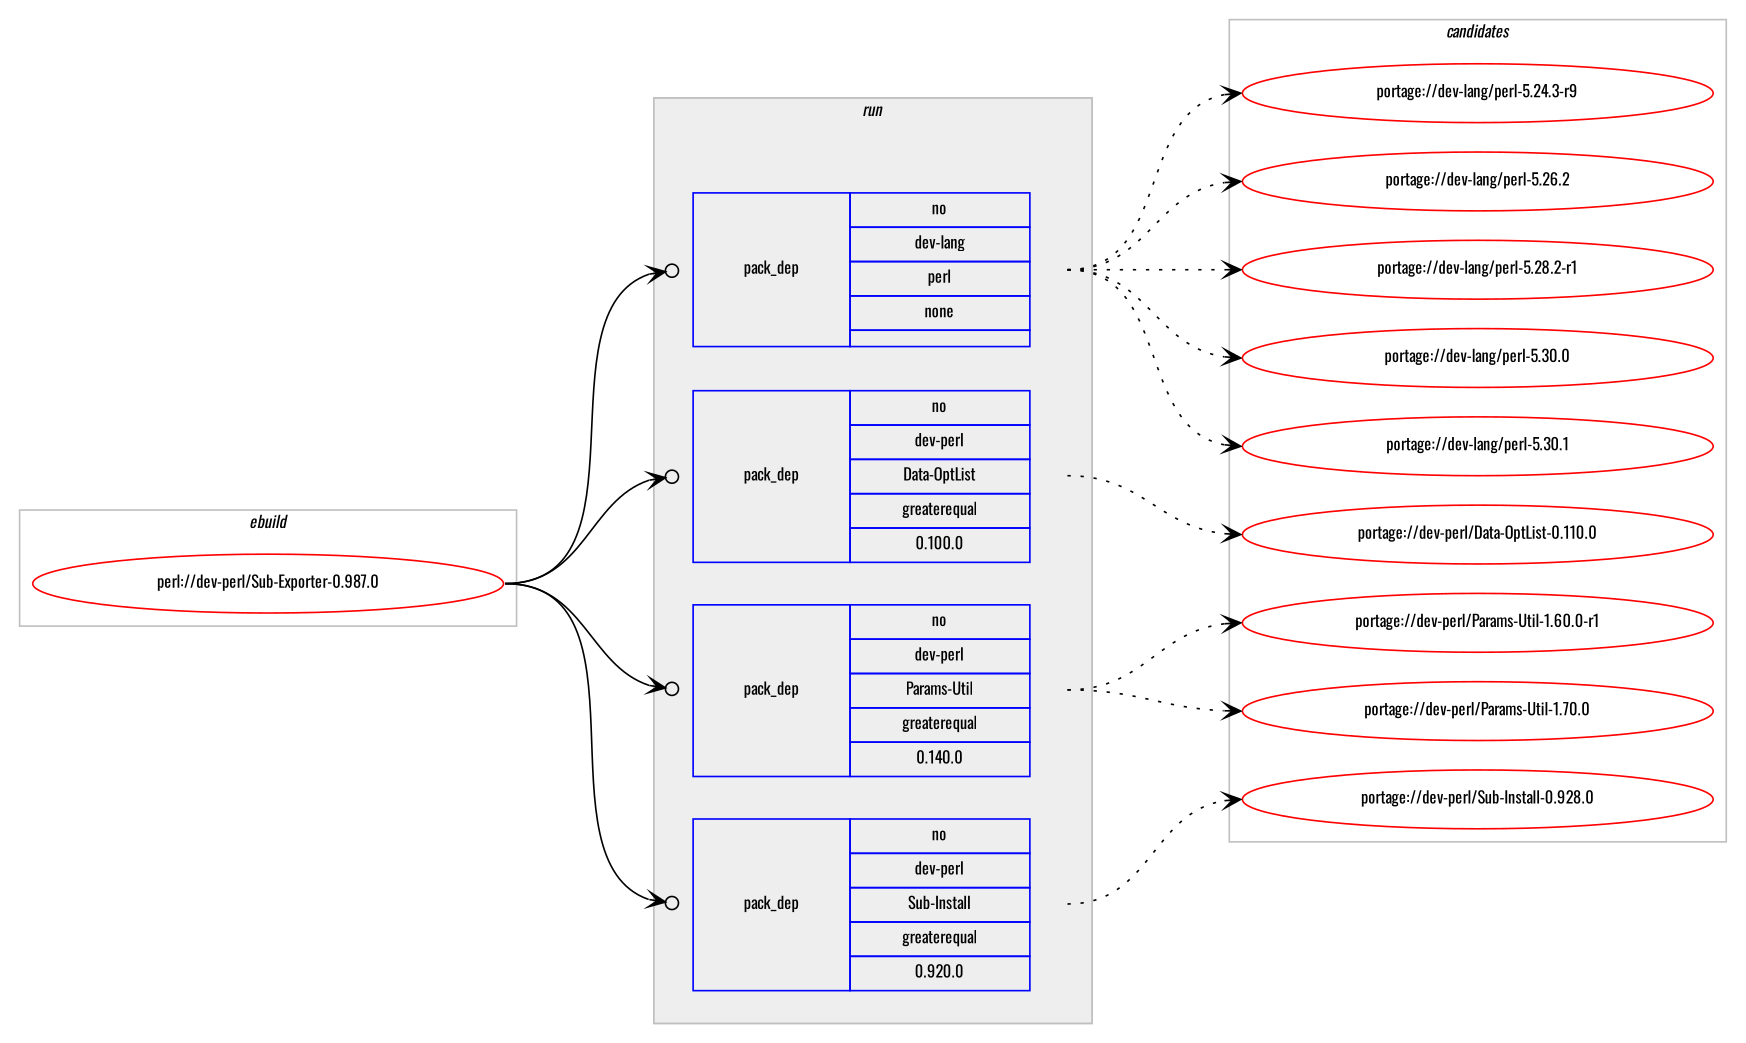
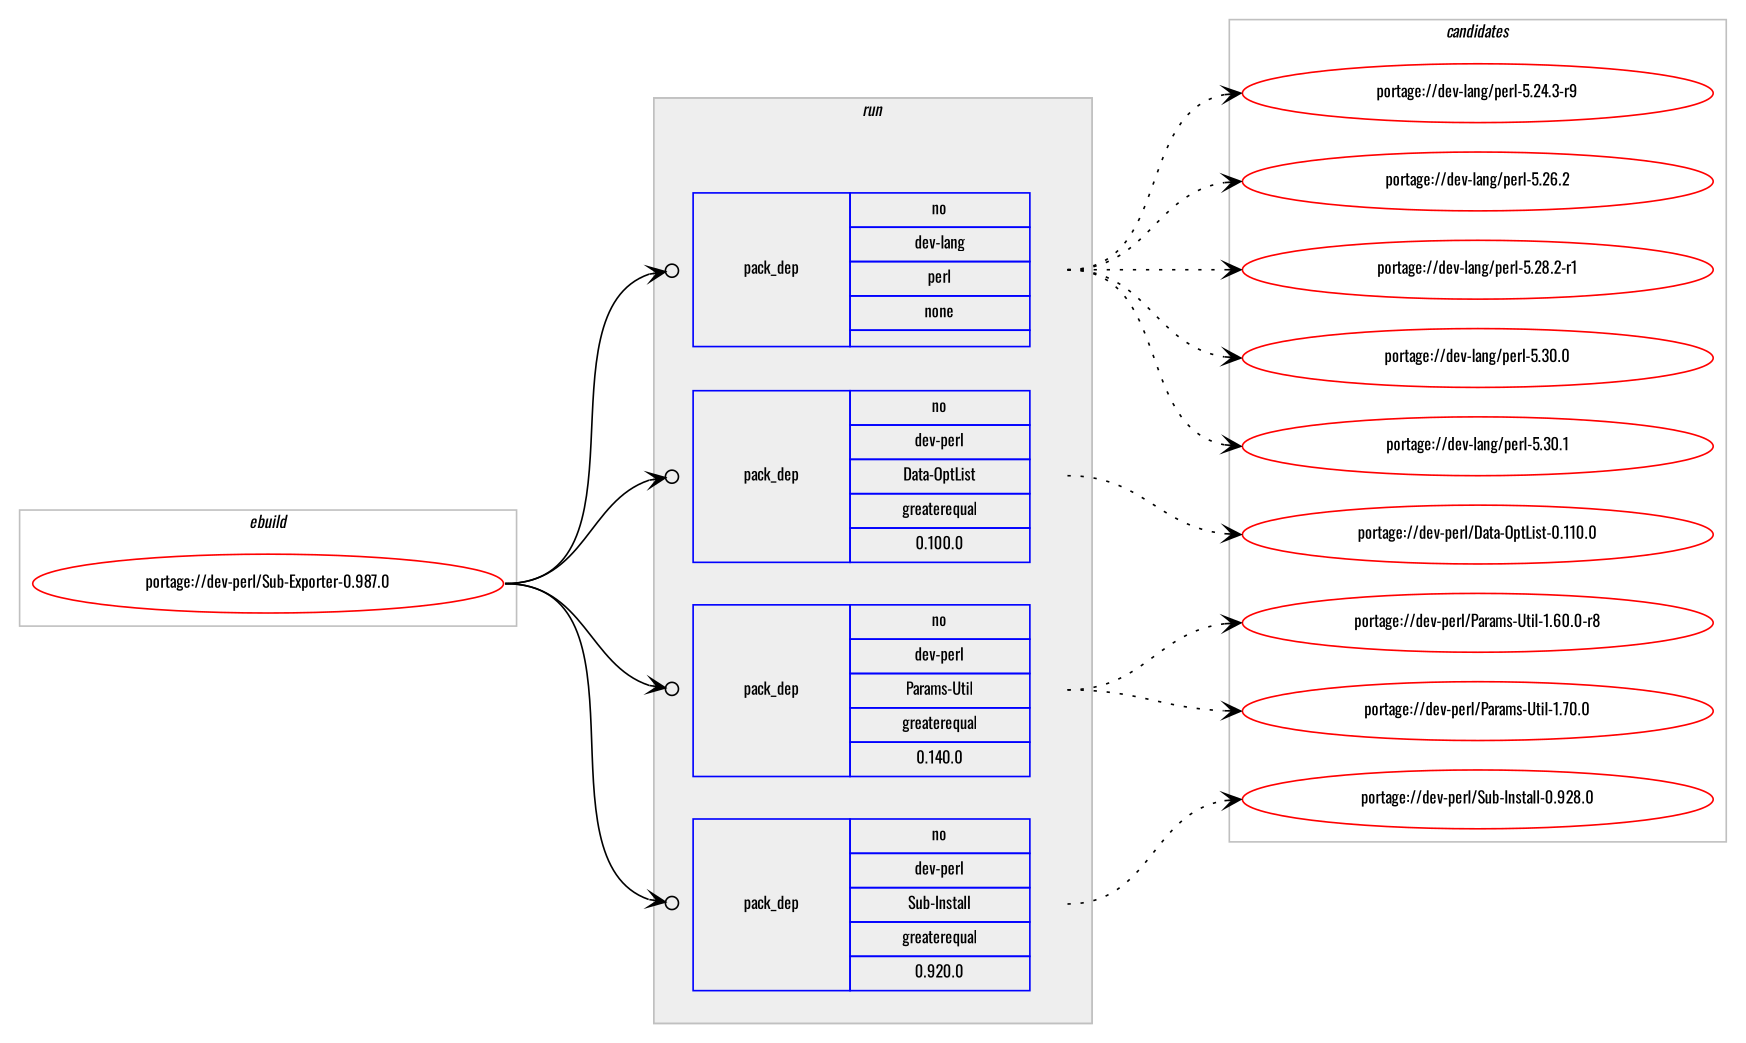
(268, 584) -> (268, 584)
(1478, 623) -> (1478, 623)
